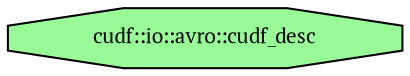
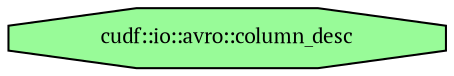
(205, 38) -> (227, 38)
